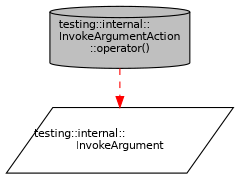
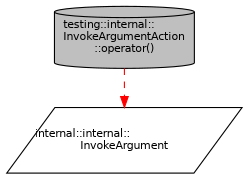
(120, 140) -> (124, 140)
